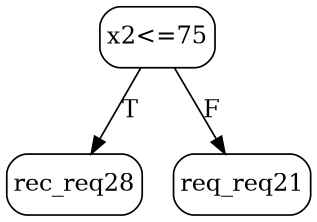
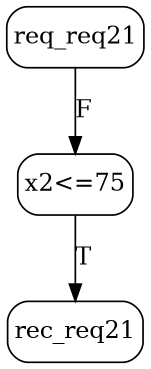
(195, 103) -> (75, 102)
(74, 185) -> (75, 332)
